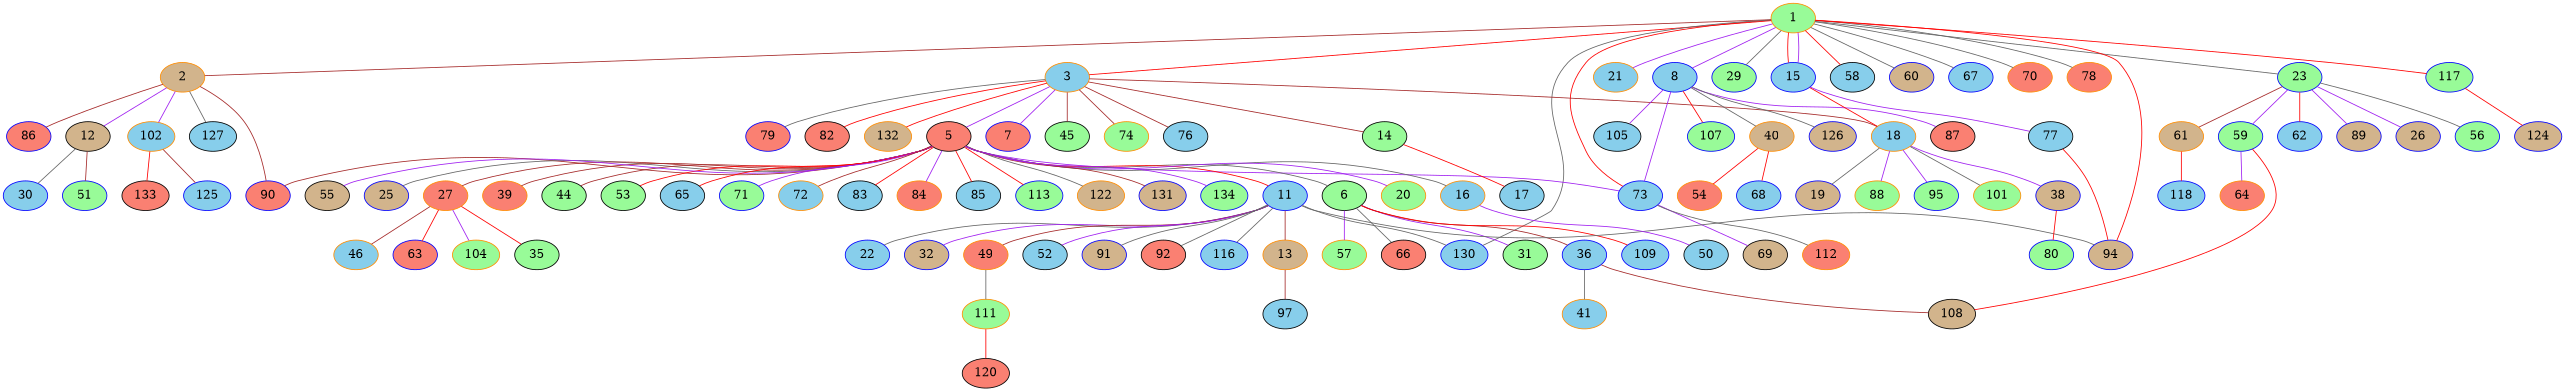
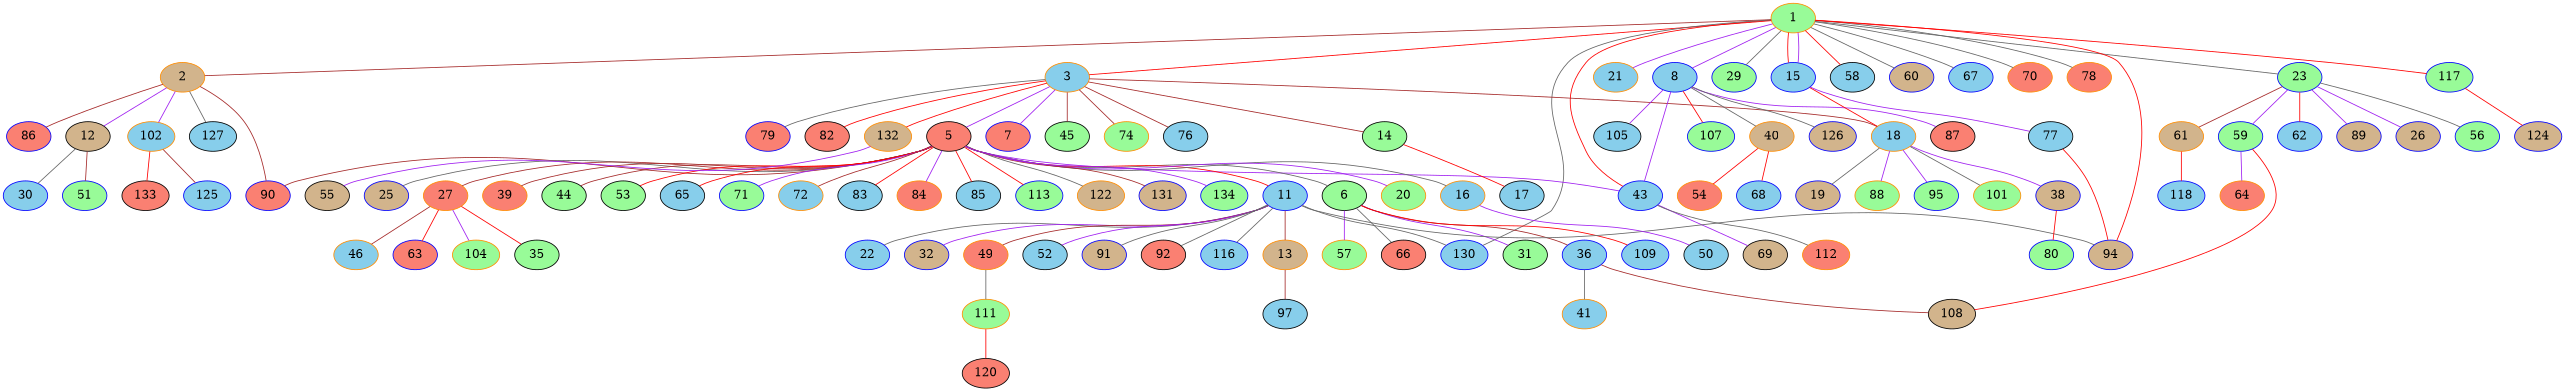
(638, 166) -> (607, 165)
(1640, 196) -> (1640, 196)
